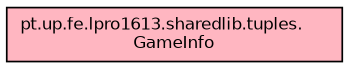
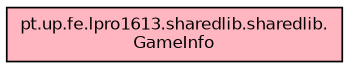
(175, 35) -> (175, 35)
